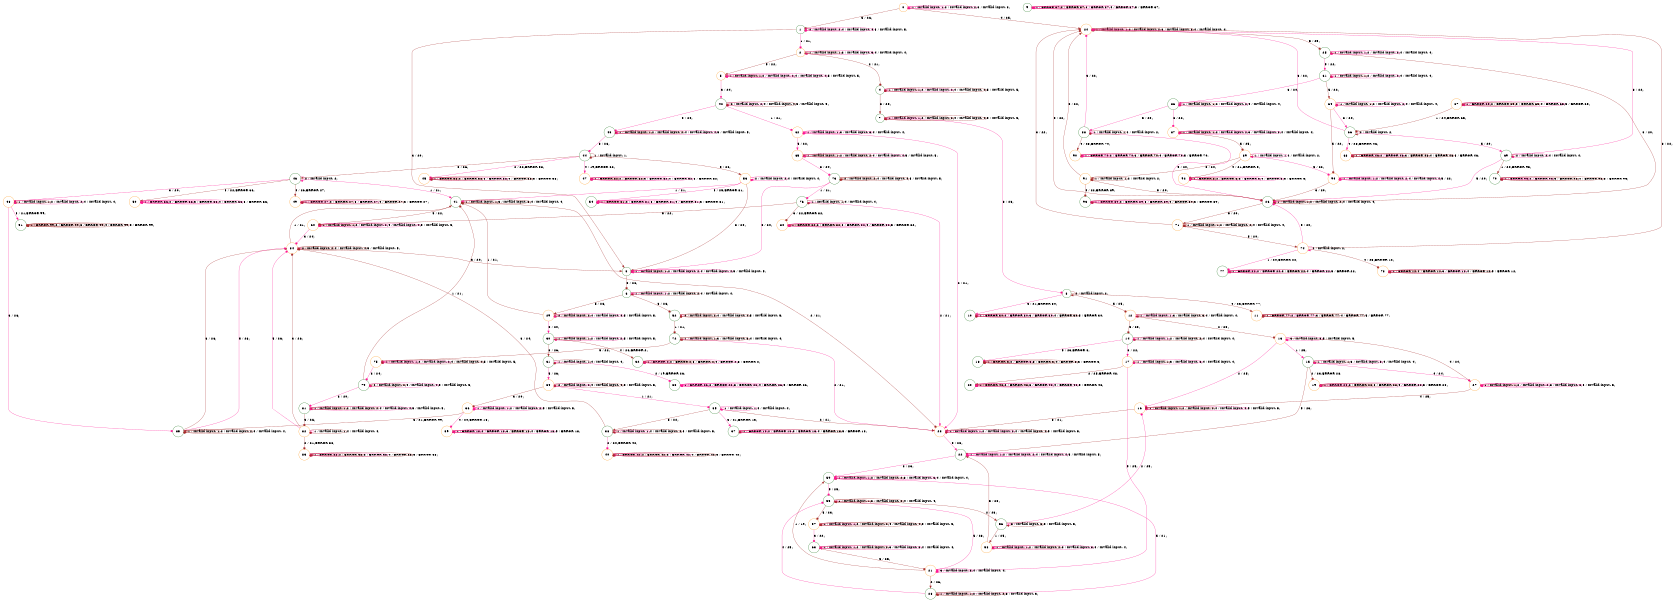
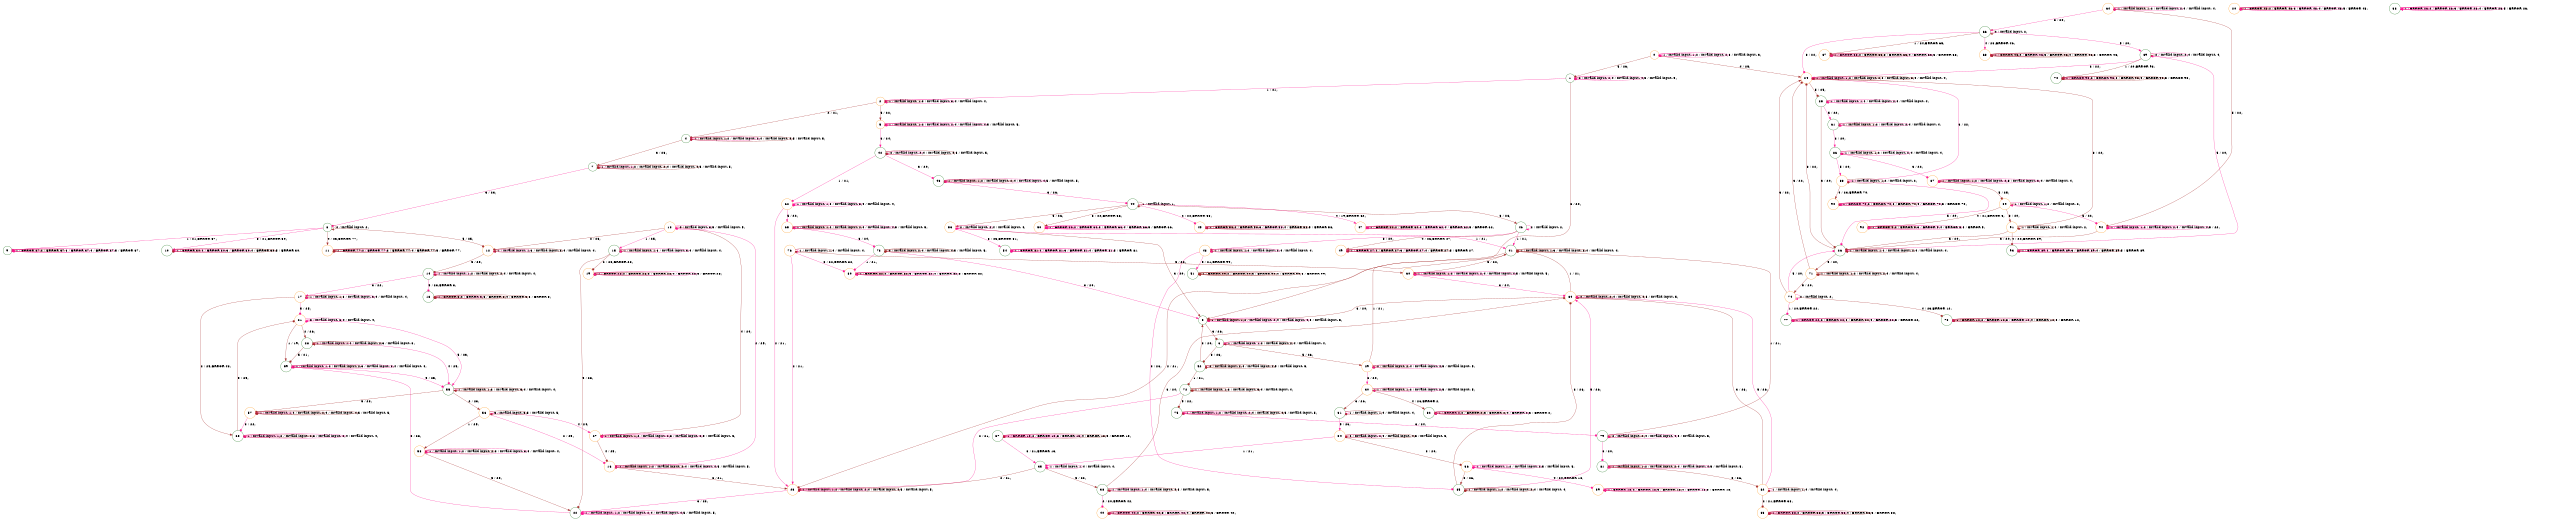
(1327, 89) -> none
(1406, 123) -> (1906, 43)
(1084, 132) -> (1842, 181)
(216, 190) -> (1087, 215)
(819, 190) -> (865, 262)
(802, 202) -> (790, 251)
(793, 213) -> (819, 262)
none -> (168, 239)
(1383, 271) -> (1947, 320)
(1204, 327) -> (580, 239)
(548, 339) -> (1367, 390)
none -> (1201, 344)
(376, 362) -> (1177, 413)
(612, 366) -> none
(1391, 370) -> (540, 417)
(1051, 376) -> (201, 336)
(970, 385) -> (2234, 9)
(724, 418) -> (1018, 451)
(428, 420) -> (1469, 478)
(1131, 510) -> (297, 354)
(1001, 524) -> (484, 413)
